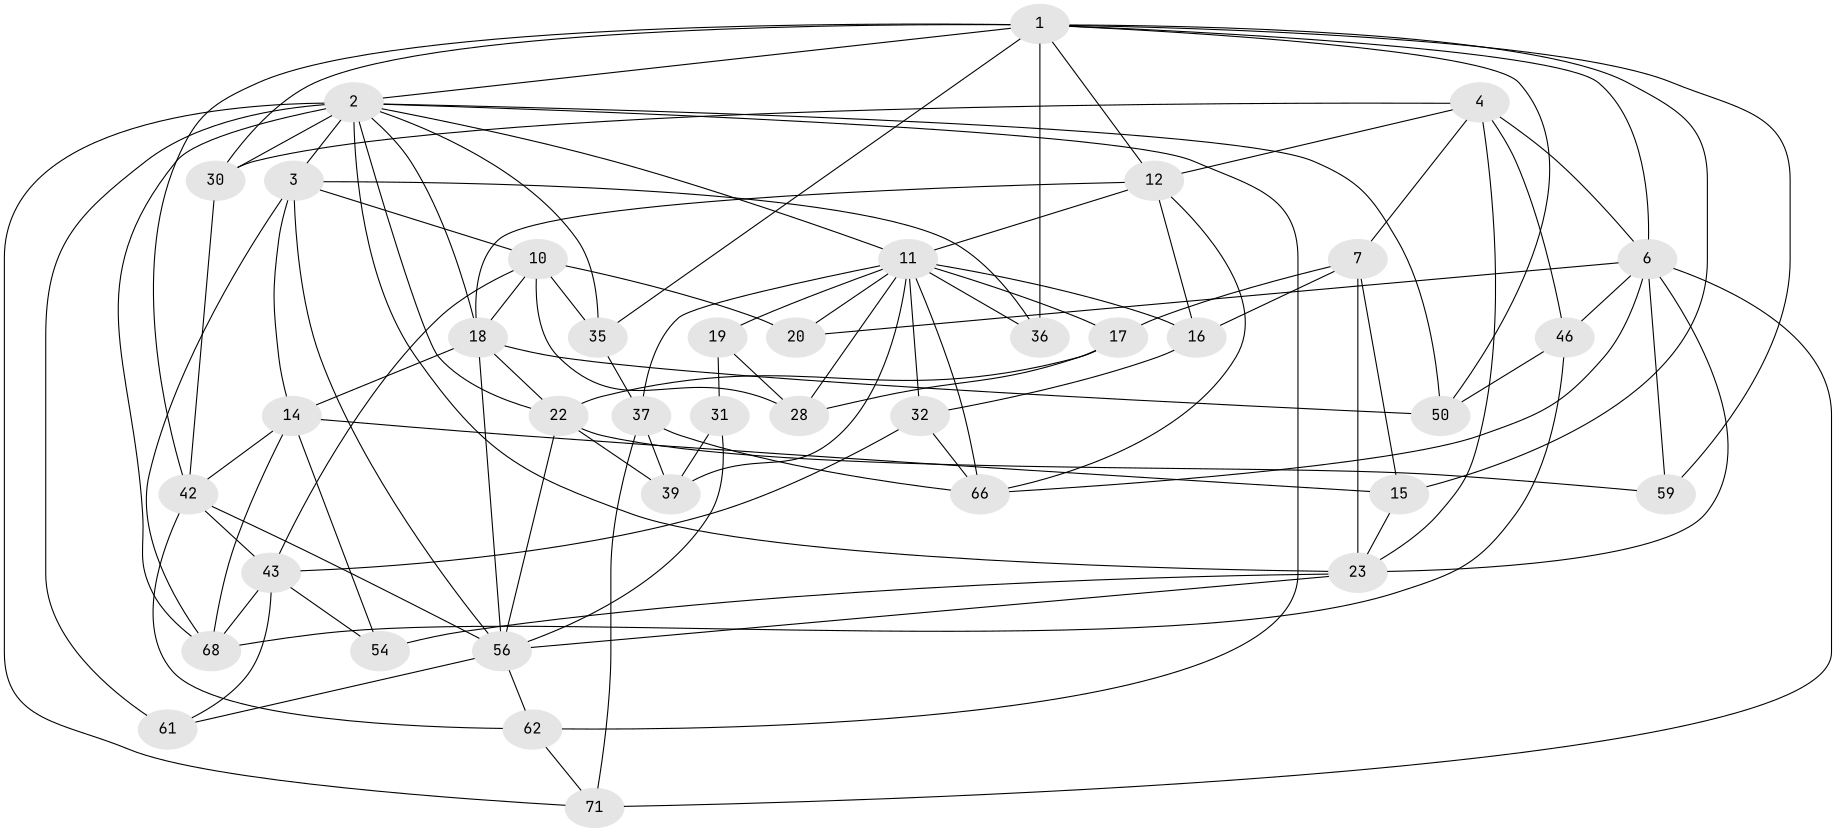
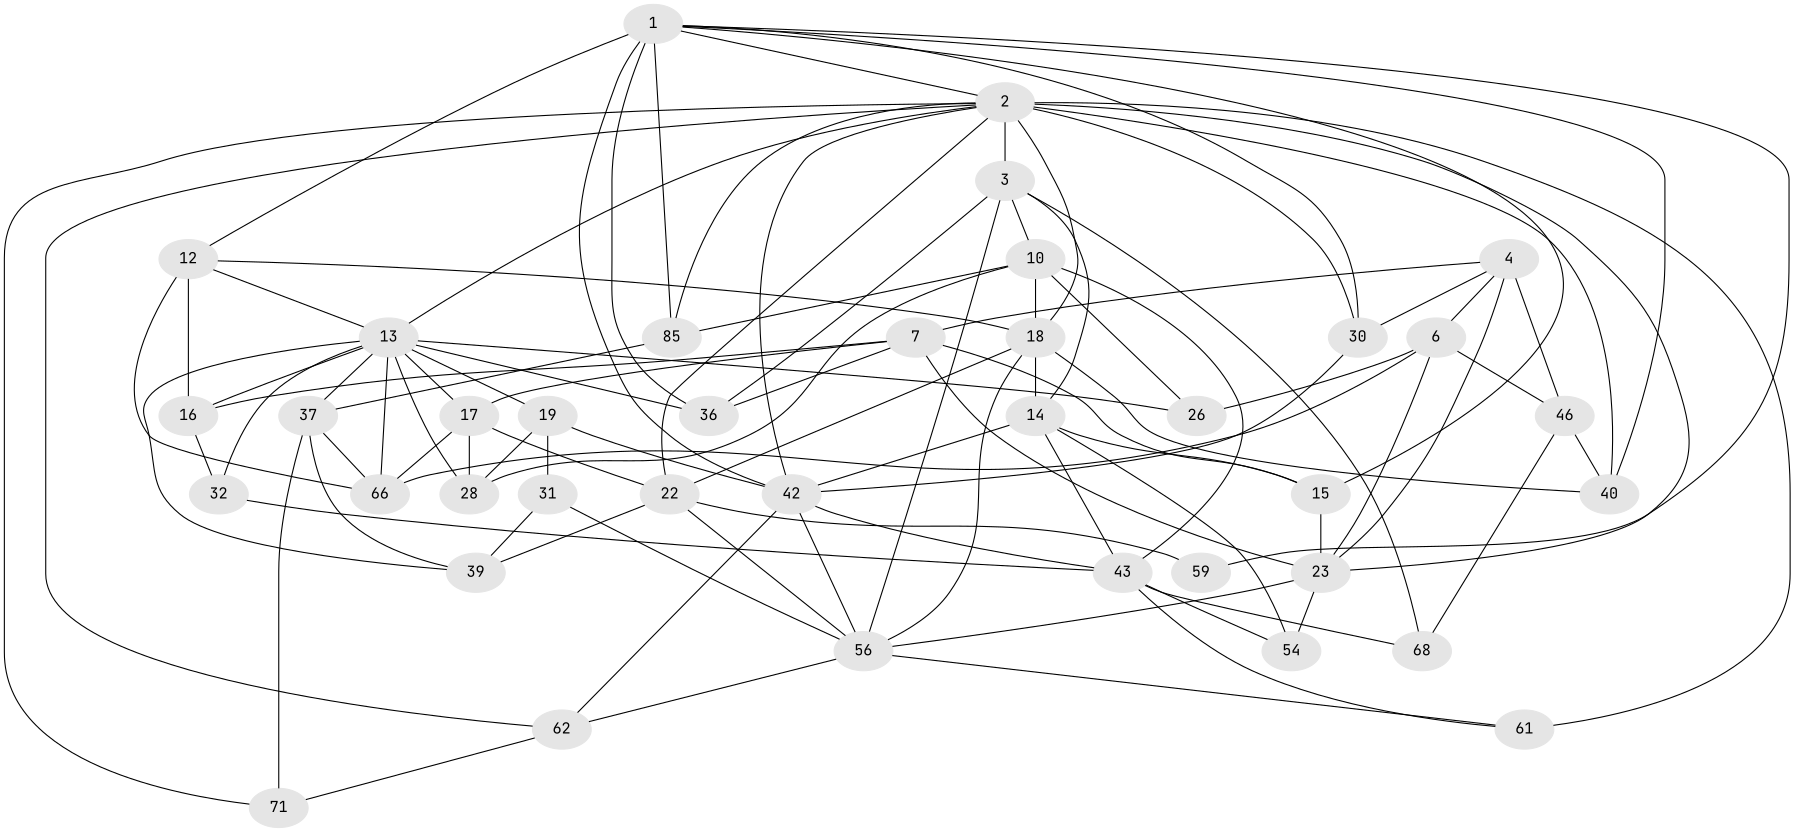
(1420, 49) -> none
(1317, 142) -> none
(908, 259) -> (389, 338)
(119, 321) -> (773, 225)
(598, 338) -> (672, 338)
(796, 338) -> (1197, 416)
none -> (804, 380)
(1657, 382) -> none
(1441, 416) -> (1609, 494)
(950, 455) -> (424, 455)
none -> (687, 465)
(240, 530) -> (1079, 494)
(1472, 758) -> none
